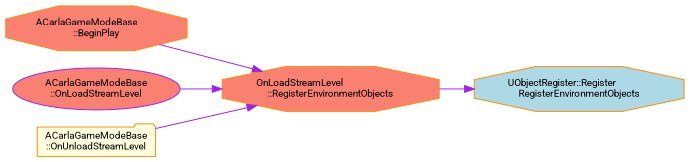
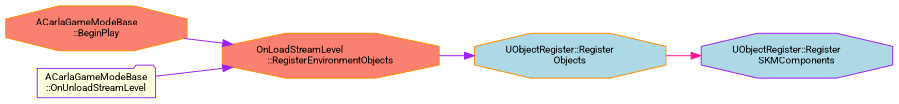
none -> (797, 56)
(96, 89) -> none
(579, 89) -> (570, 56)
(96, 142) -> (96, 83)
